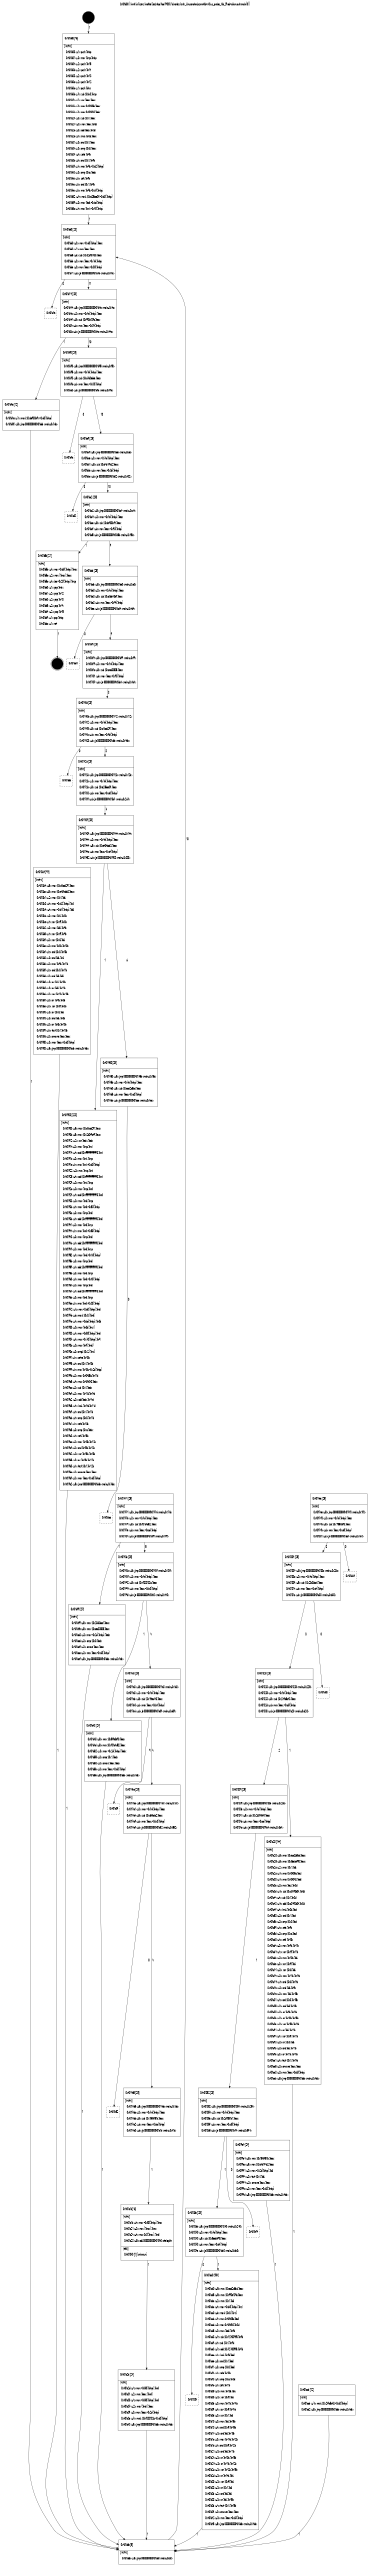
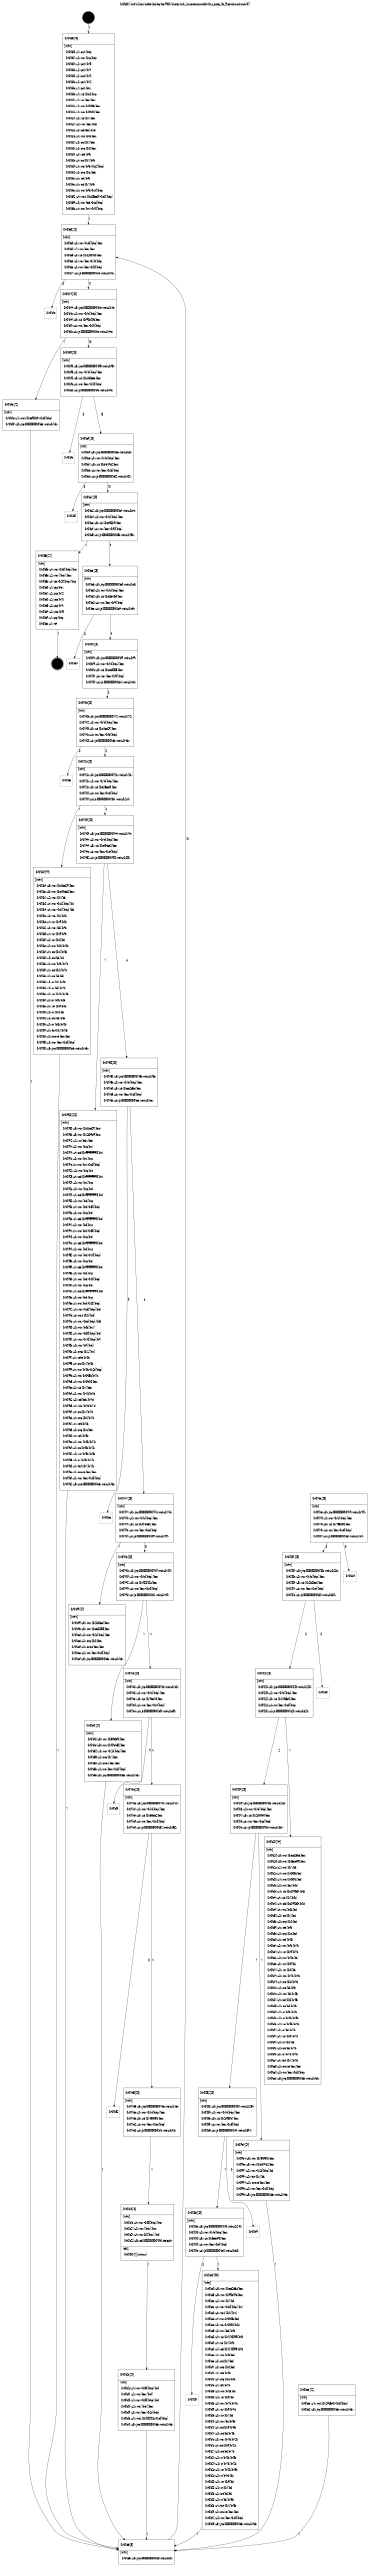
none -> (68, 834)
none -> (137, 1299)
none -> (260, 1986)
(81, 2111) -> none
(293, 2360) -> none
